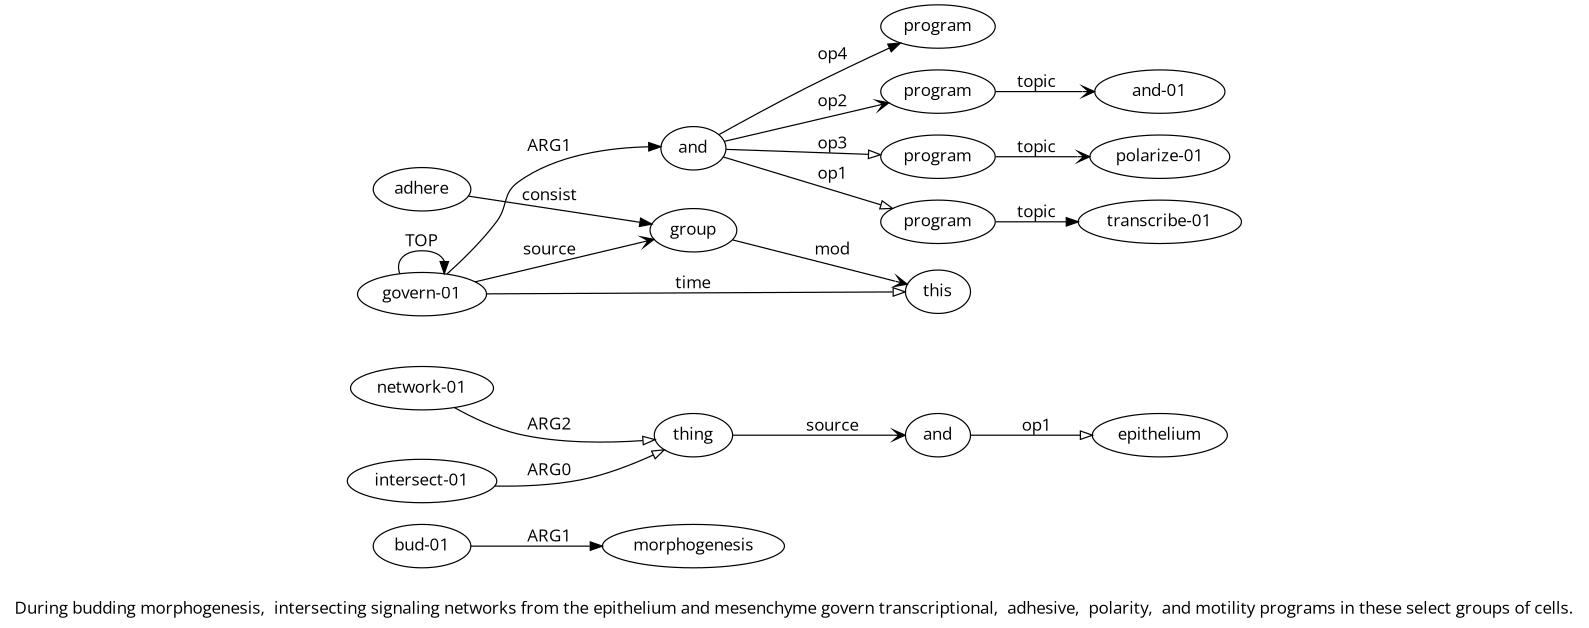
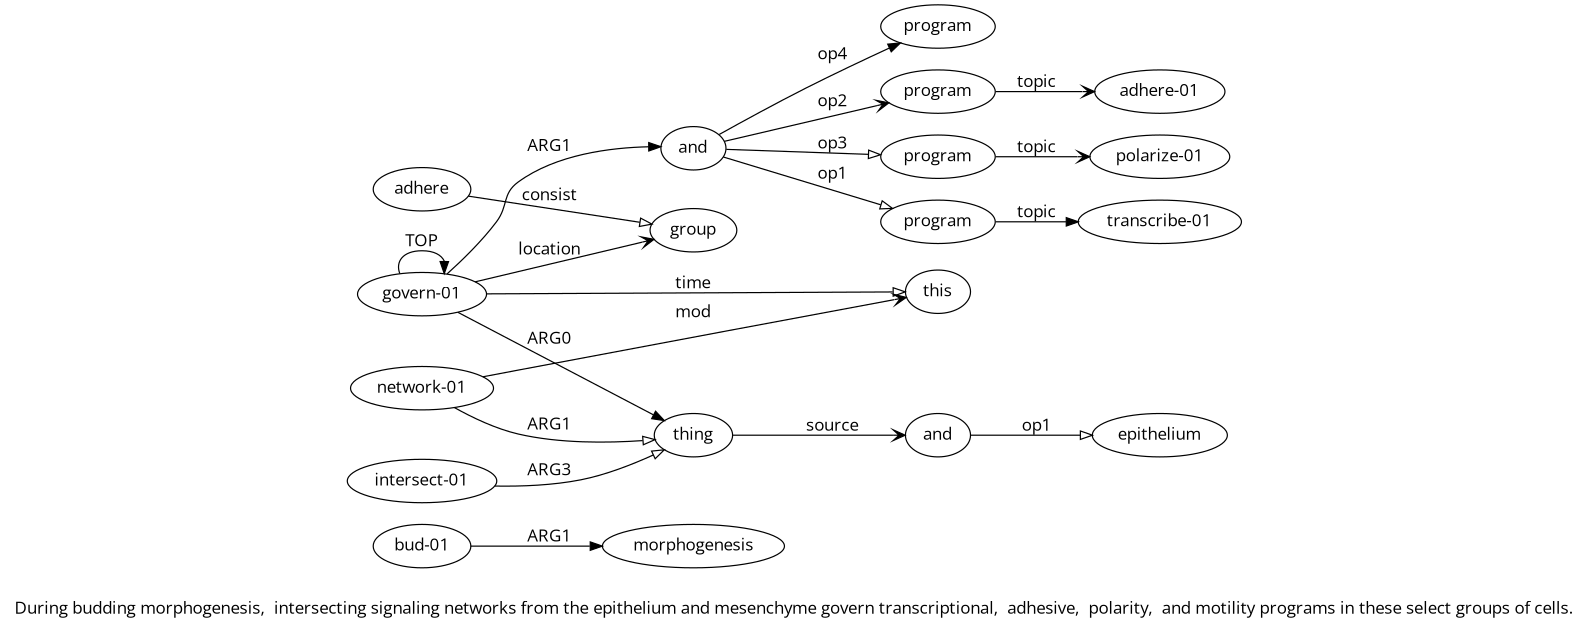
(1160, 92) -> (1160, 92)
(554, 209) -> (554, 209)
(550, 250) -> (550, 250)
(814, 261) -> (688, 338)
none -> (565, 369)
(550, 425) -> (550, 425)
(550, 471) -> (550, 471)
